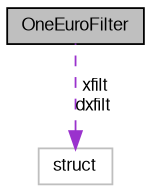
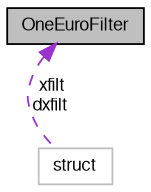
(76, 87) -> (29, 105)
